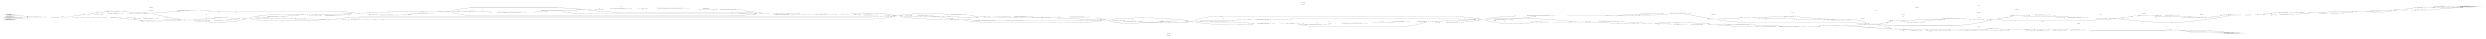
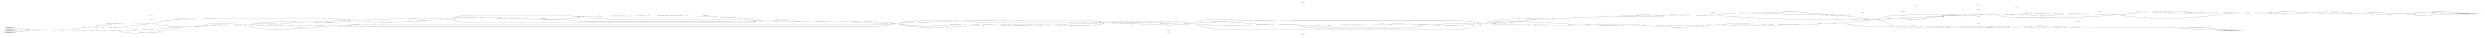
(221, 20) -> none
